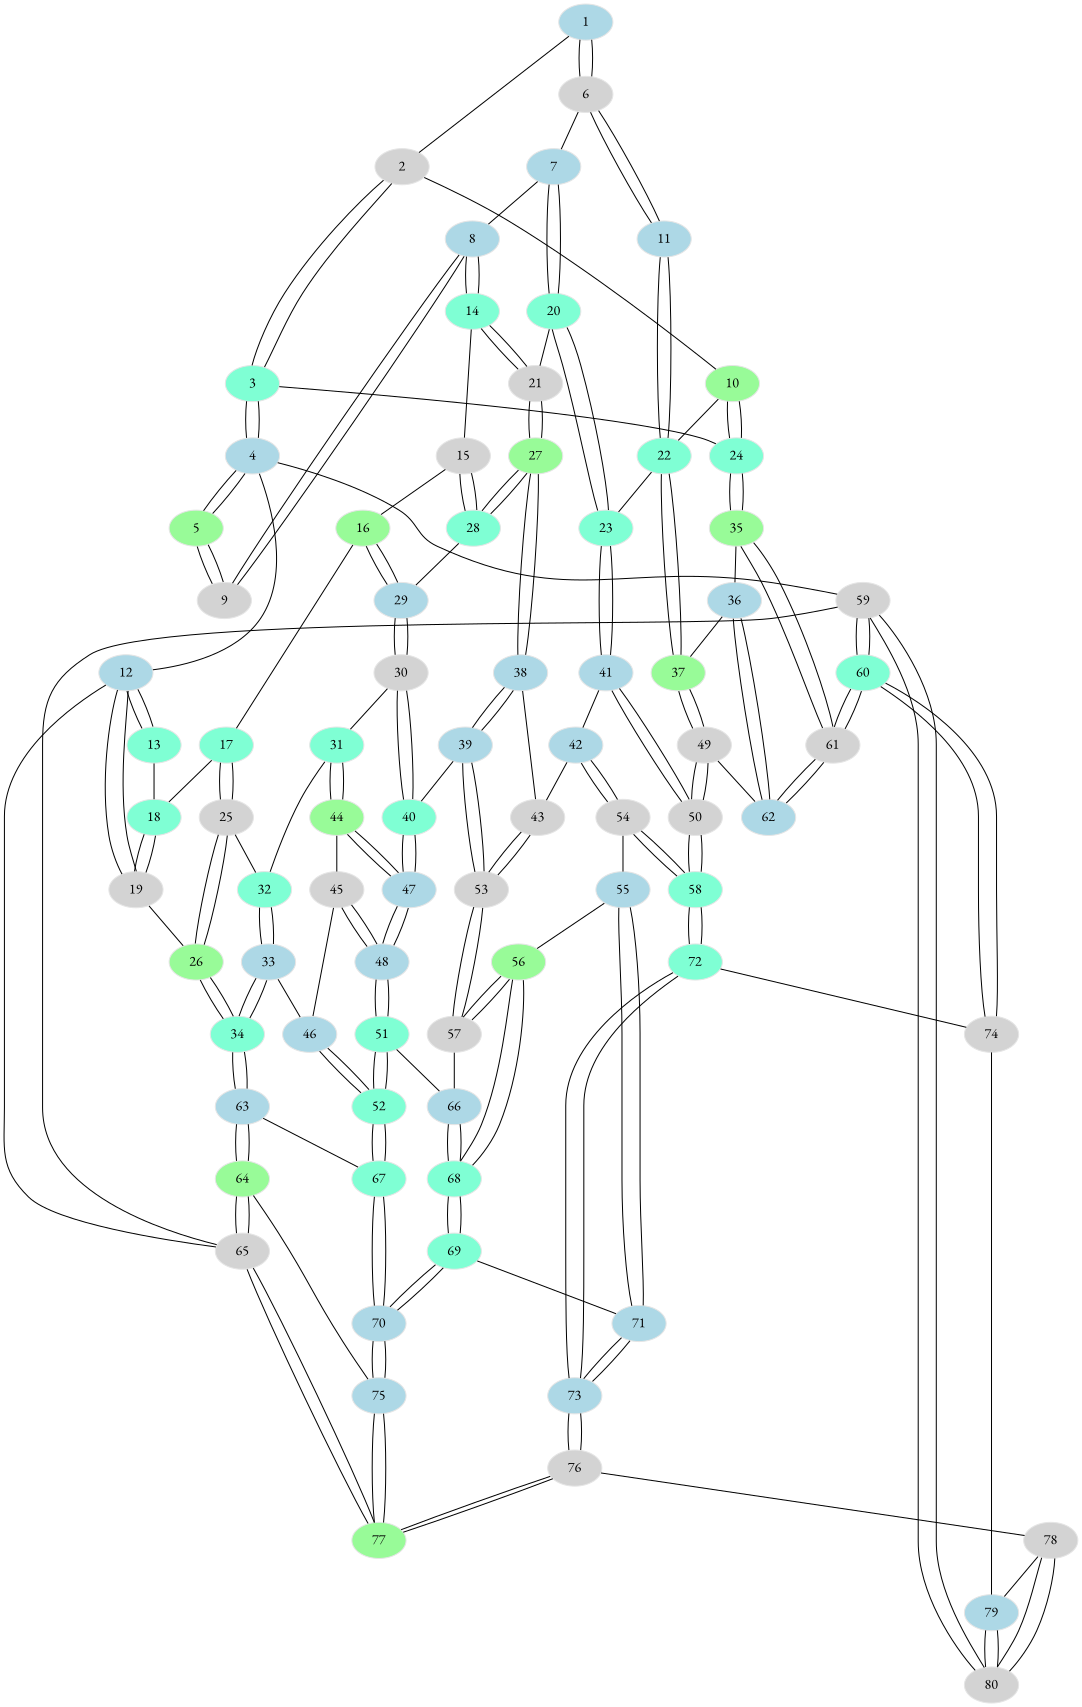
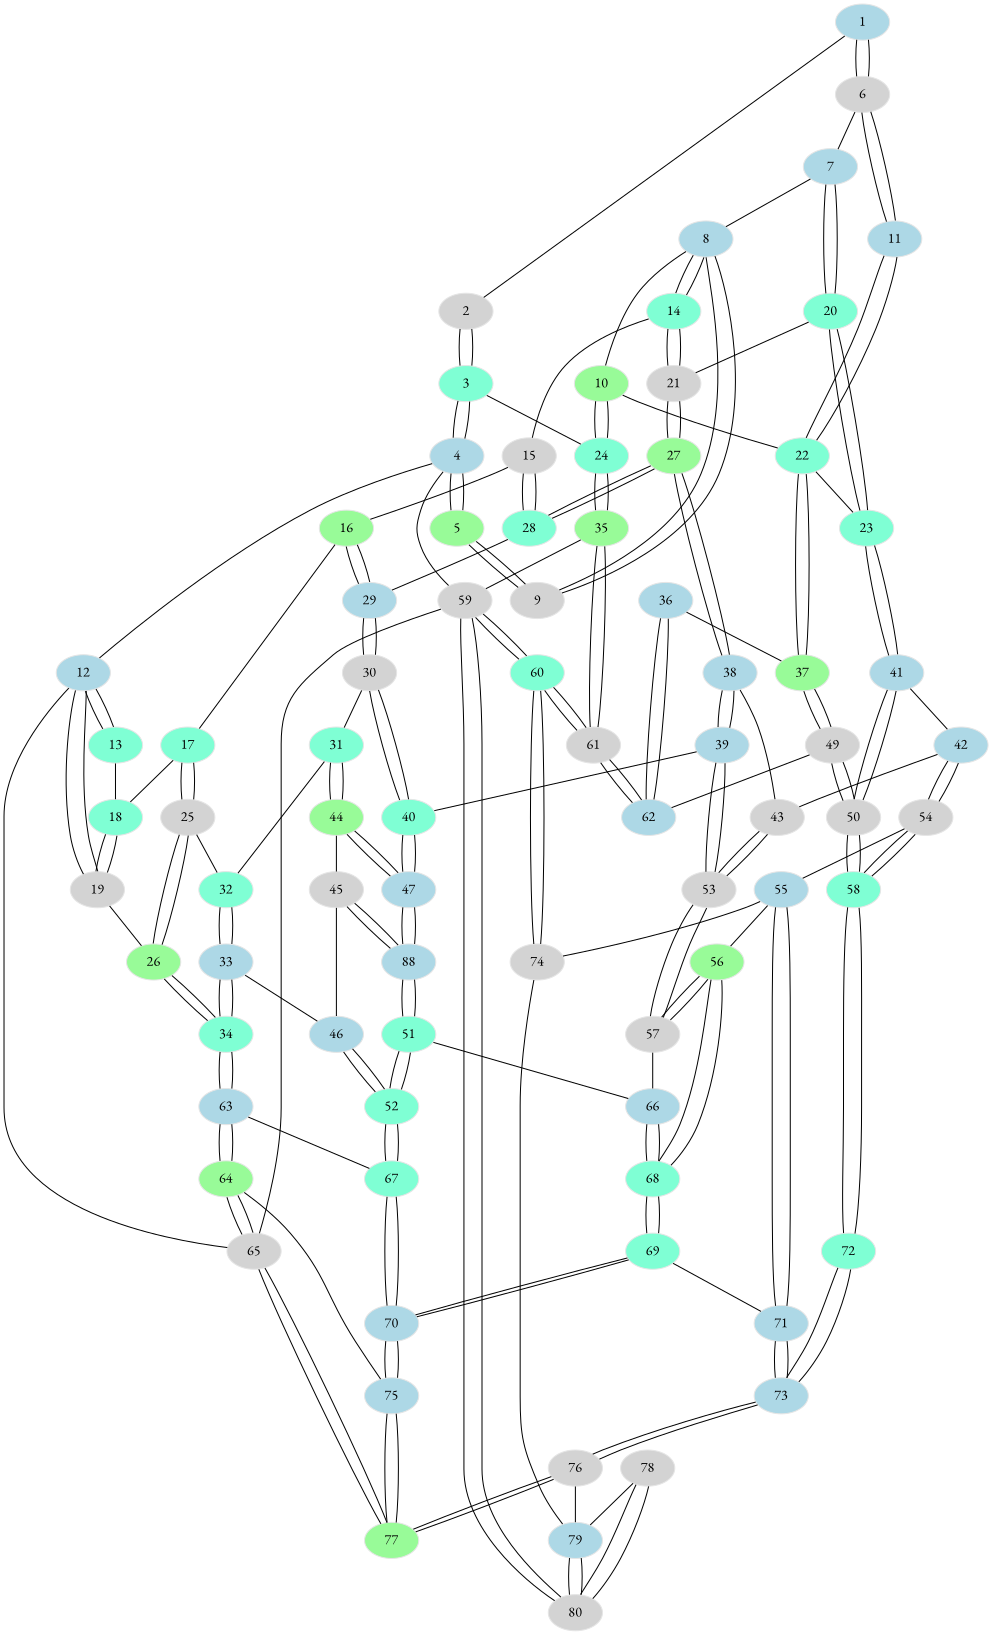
(576, 265) -> (633, 300)
(735, 564) -> (533, 564)
(382, 962) -> (409, 962)
(843, 998) -> (663, 933)
(813, 1504) -> (575, 1504)
